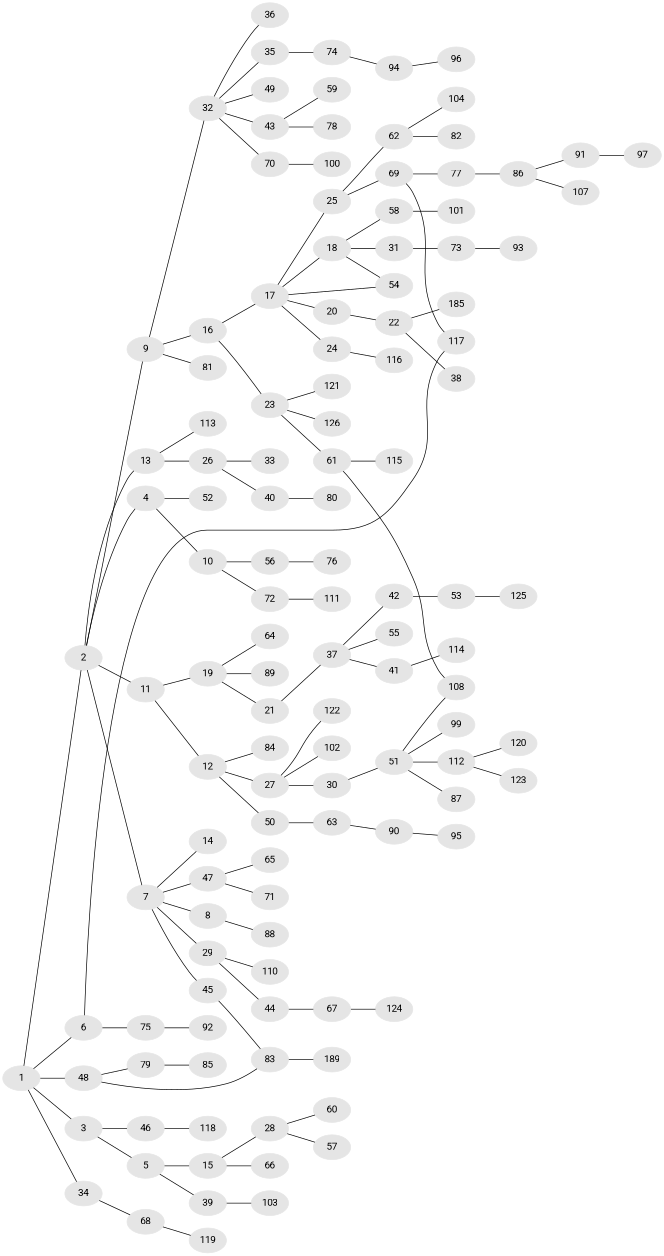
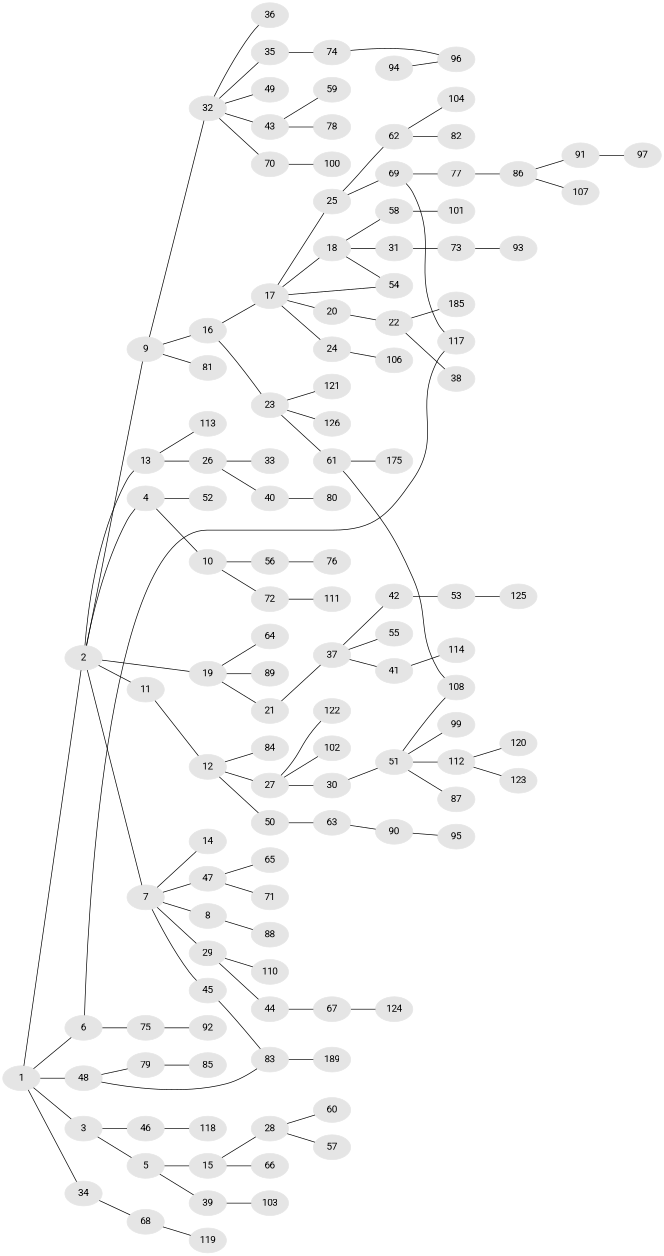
(363, 60) -> (395, 49)
(394, 360) -> (394, 360)
(394, 461) -> (394, 461)
(177, 682) -> (146, 666)
